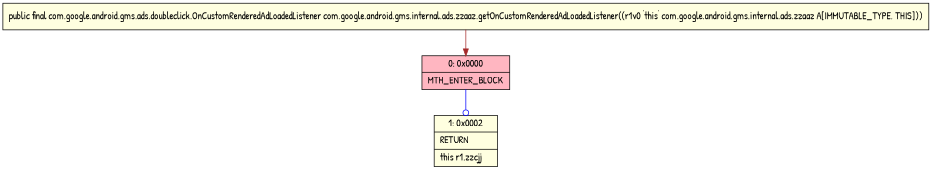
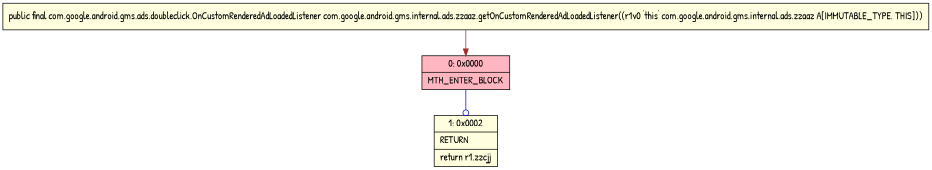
(461, 158) -> (466, 158)
